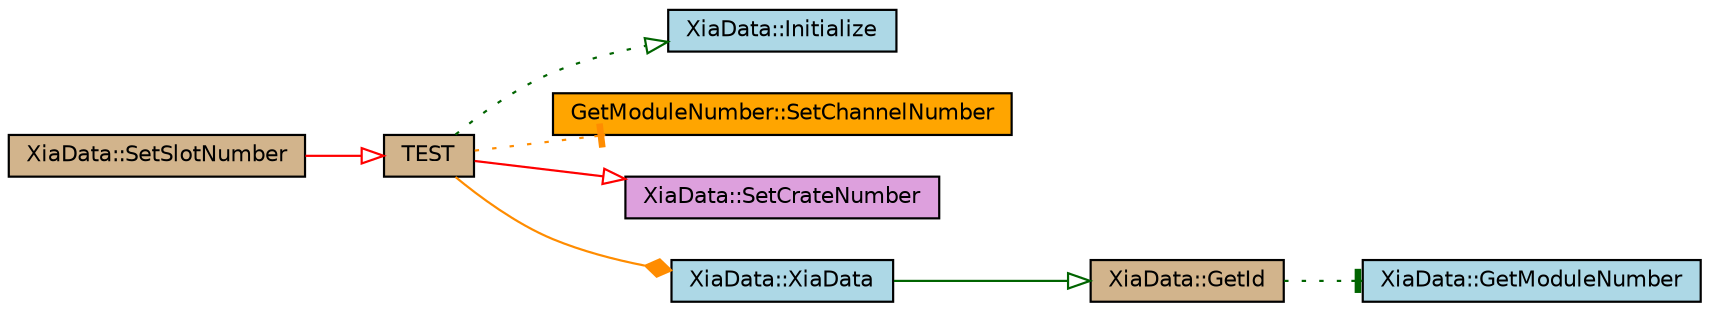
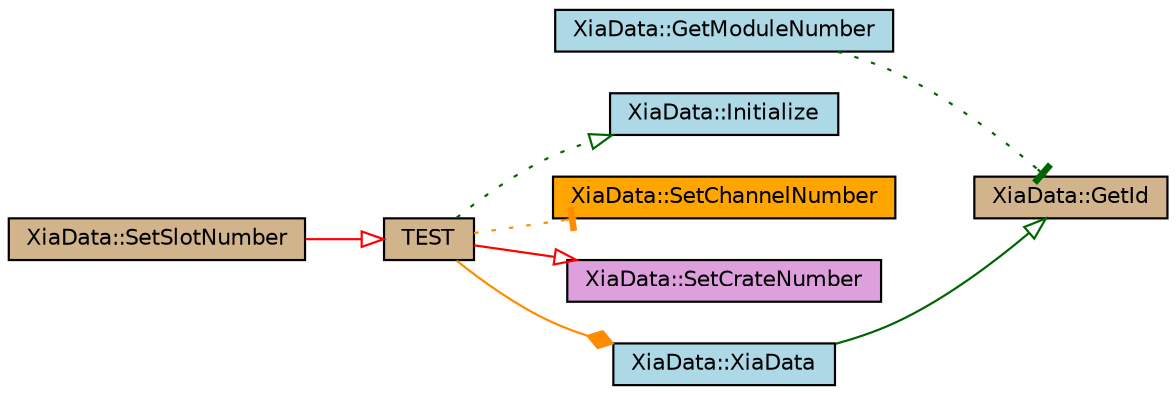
(782, 114) -> (724, 198)
(1318, 281) -> (944, 99)
